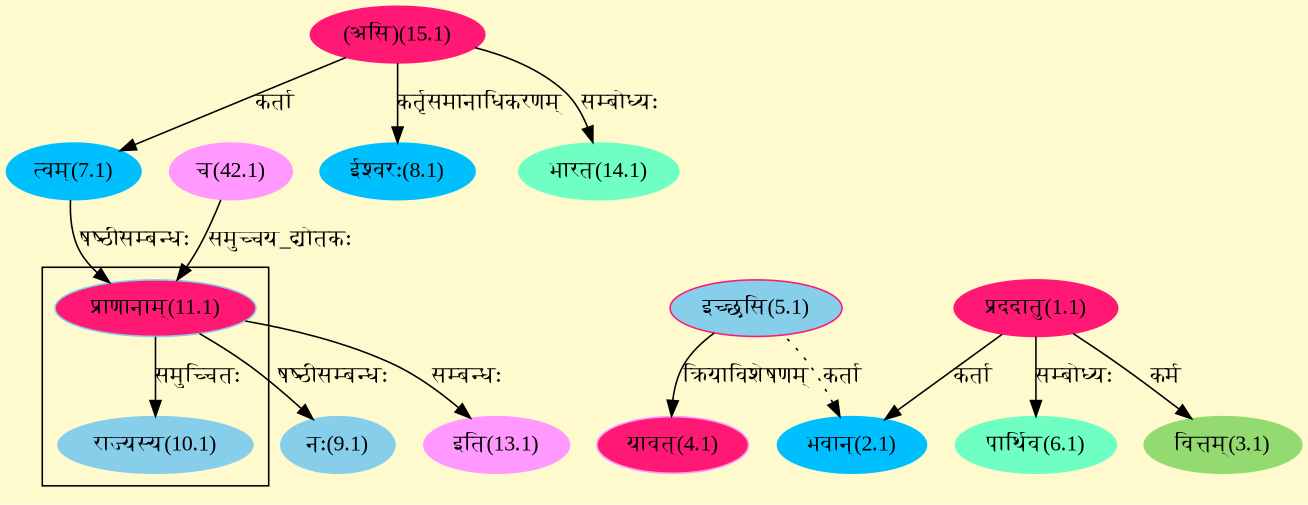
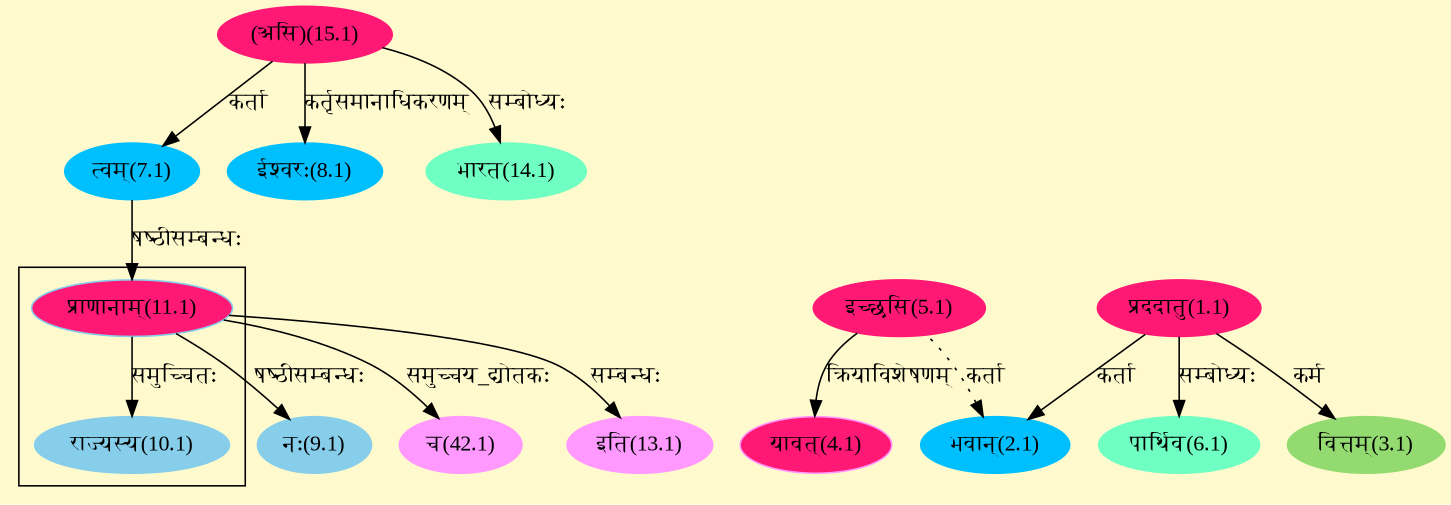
(206, 234) -> (333, 348)
(756, 308) -> (899, 308)
